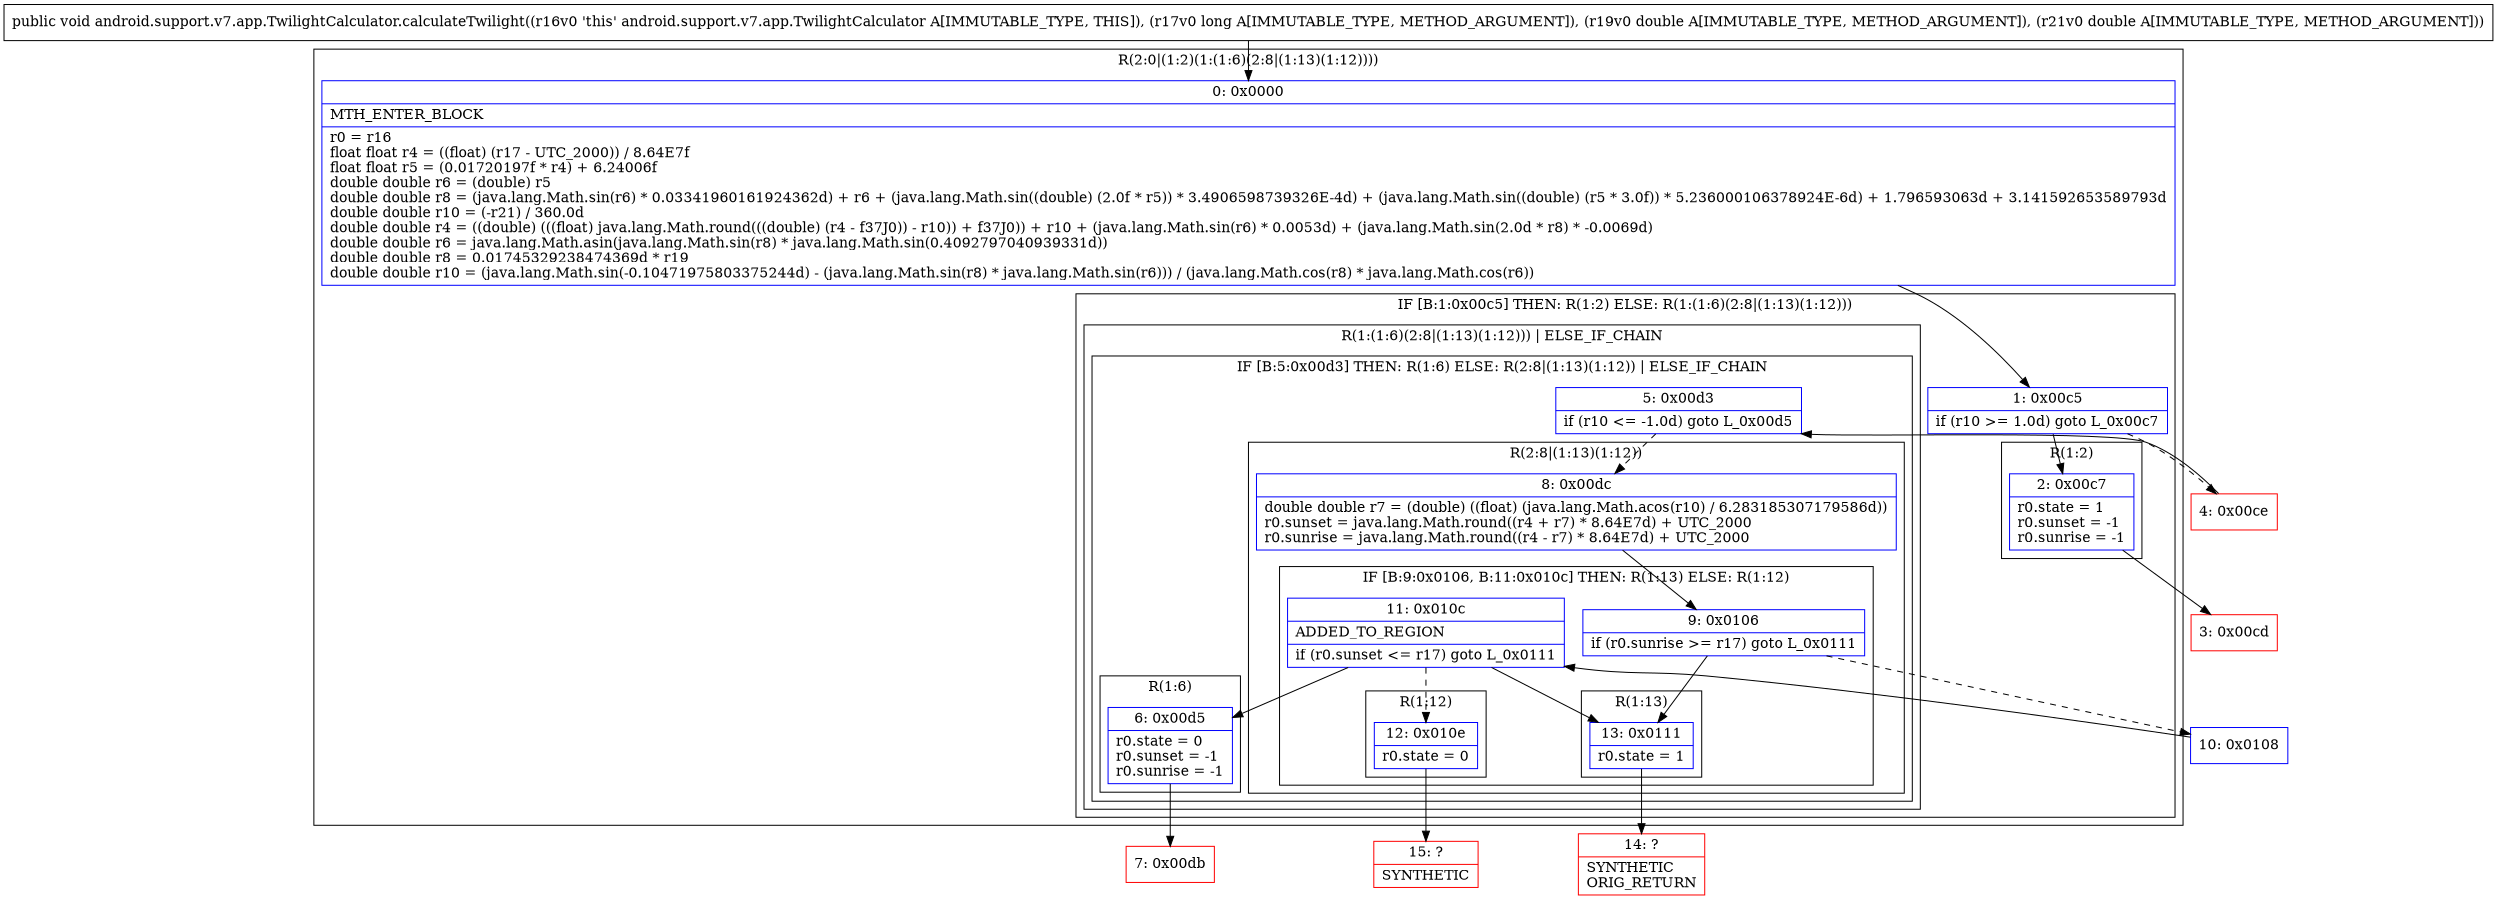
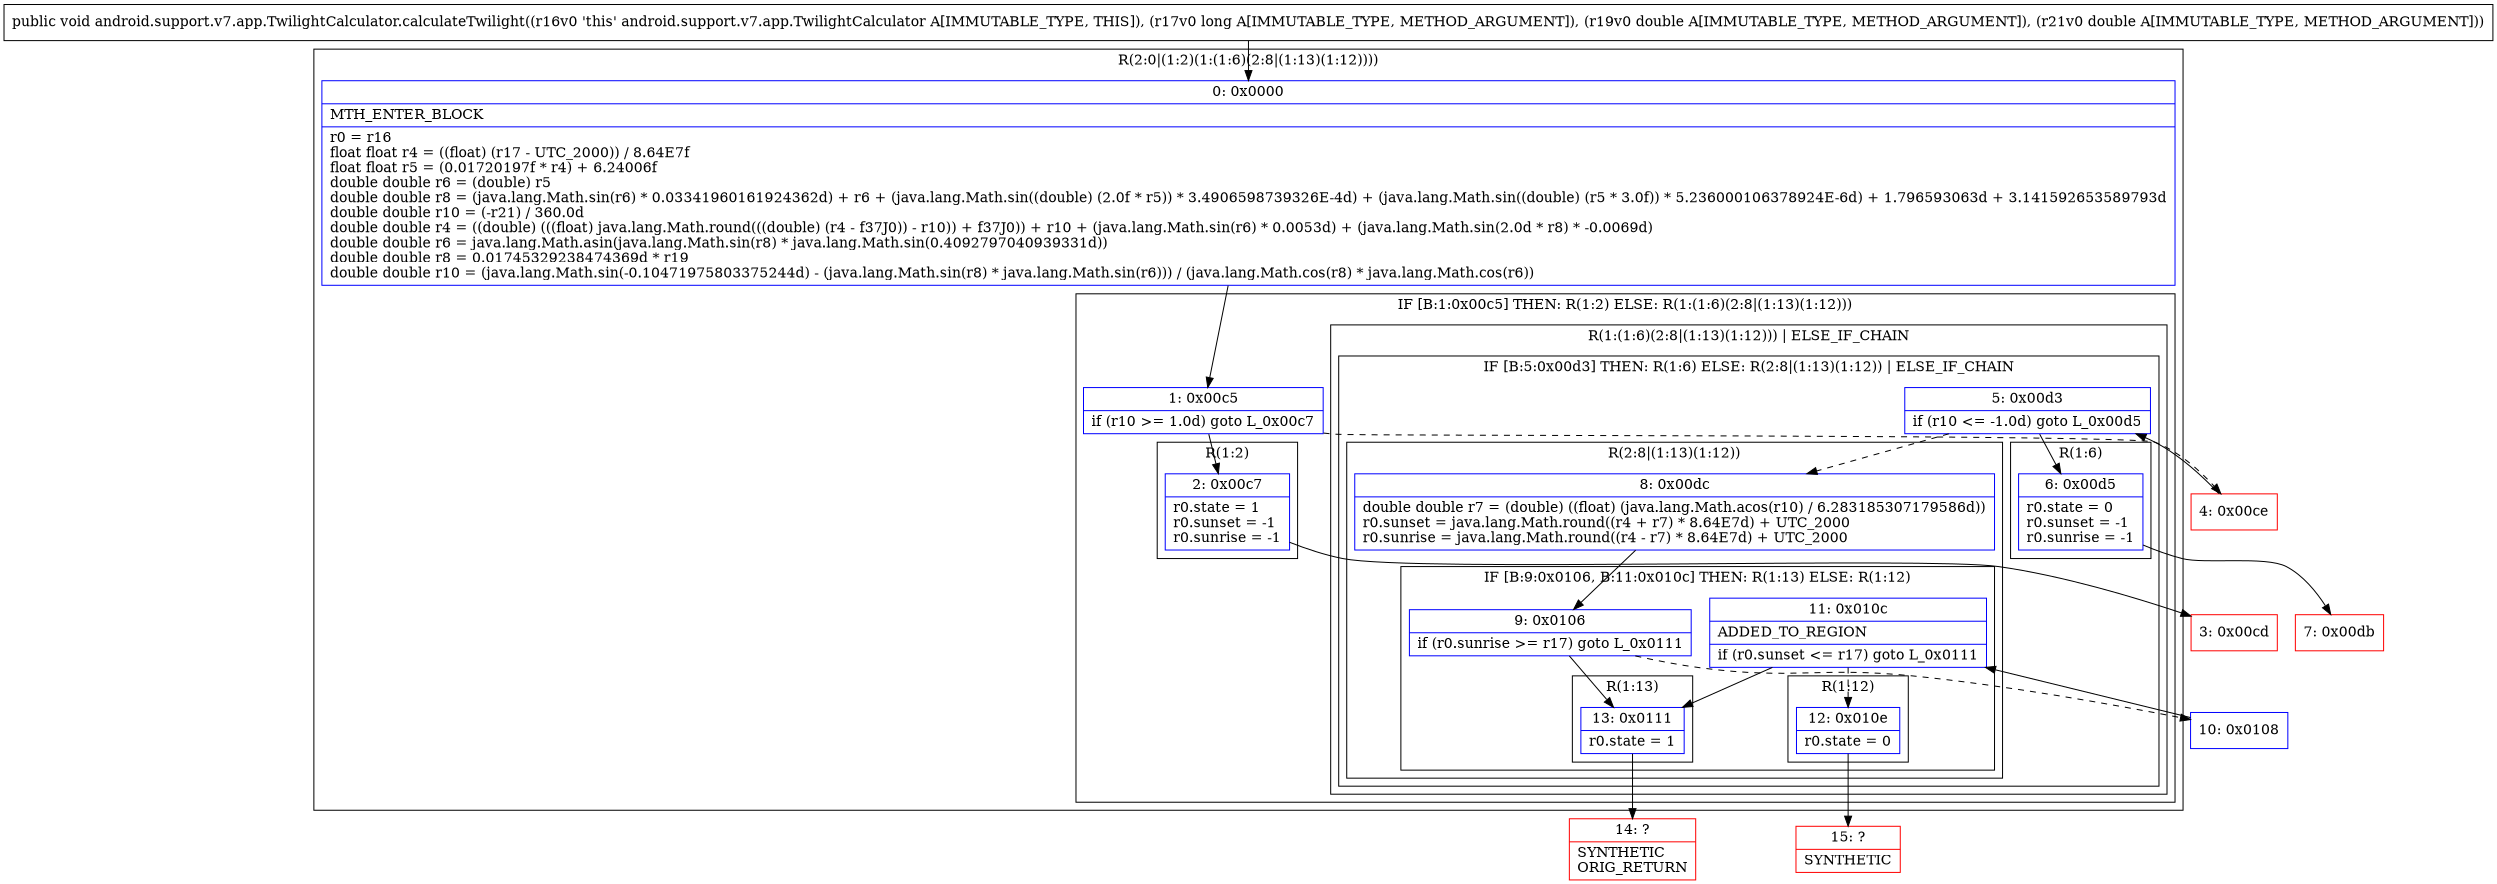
(1295, 690) -> (2048, 449)
